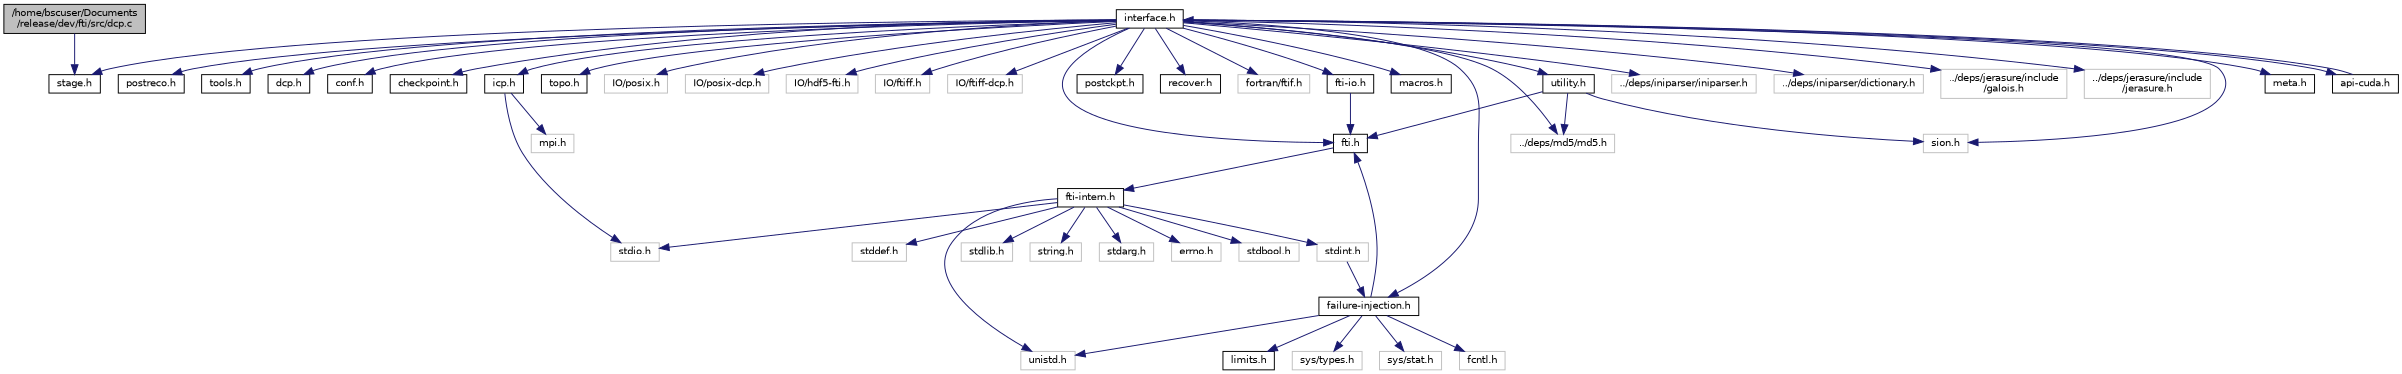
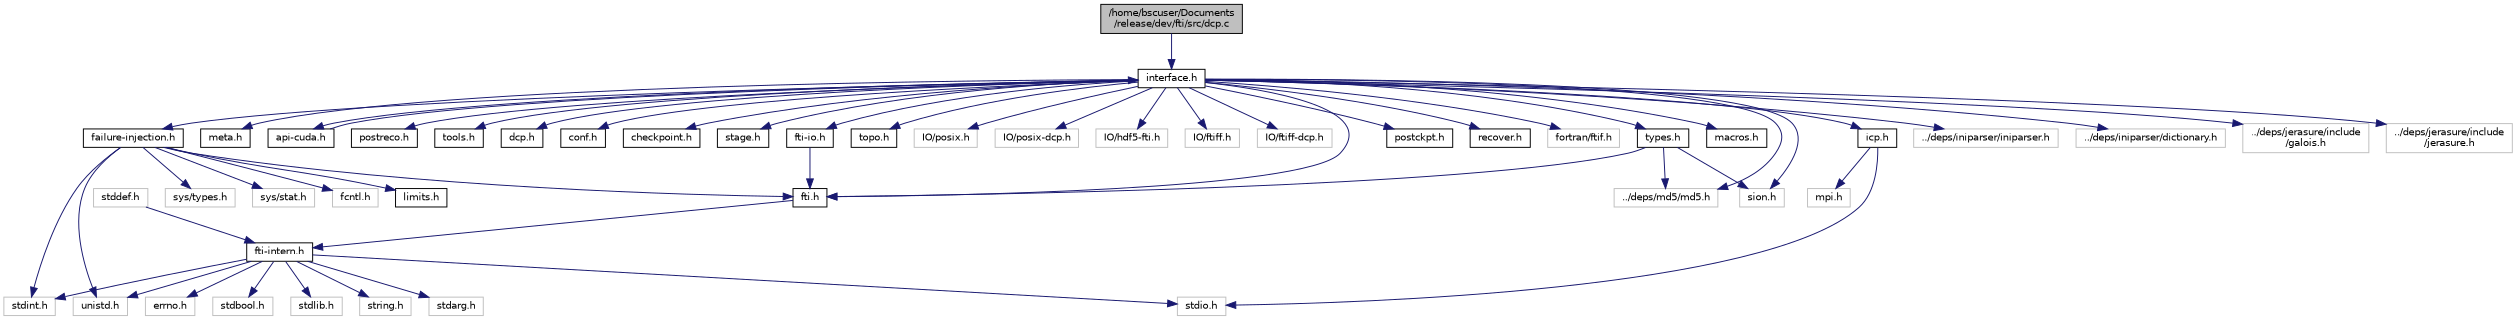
(75, 49) -> (1172, 46)
(1569, 84) -> (1663, 138)
(987, 224) -> (196, 223)
(1354, 275) -> (64, 209)
